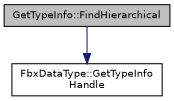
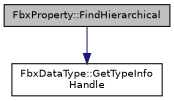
(87, 16) -> (87, 16)
